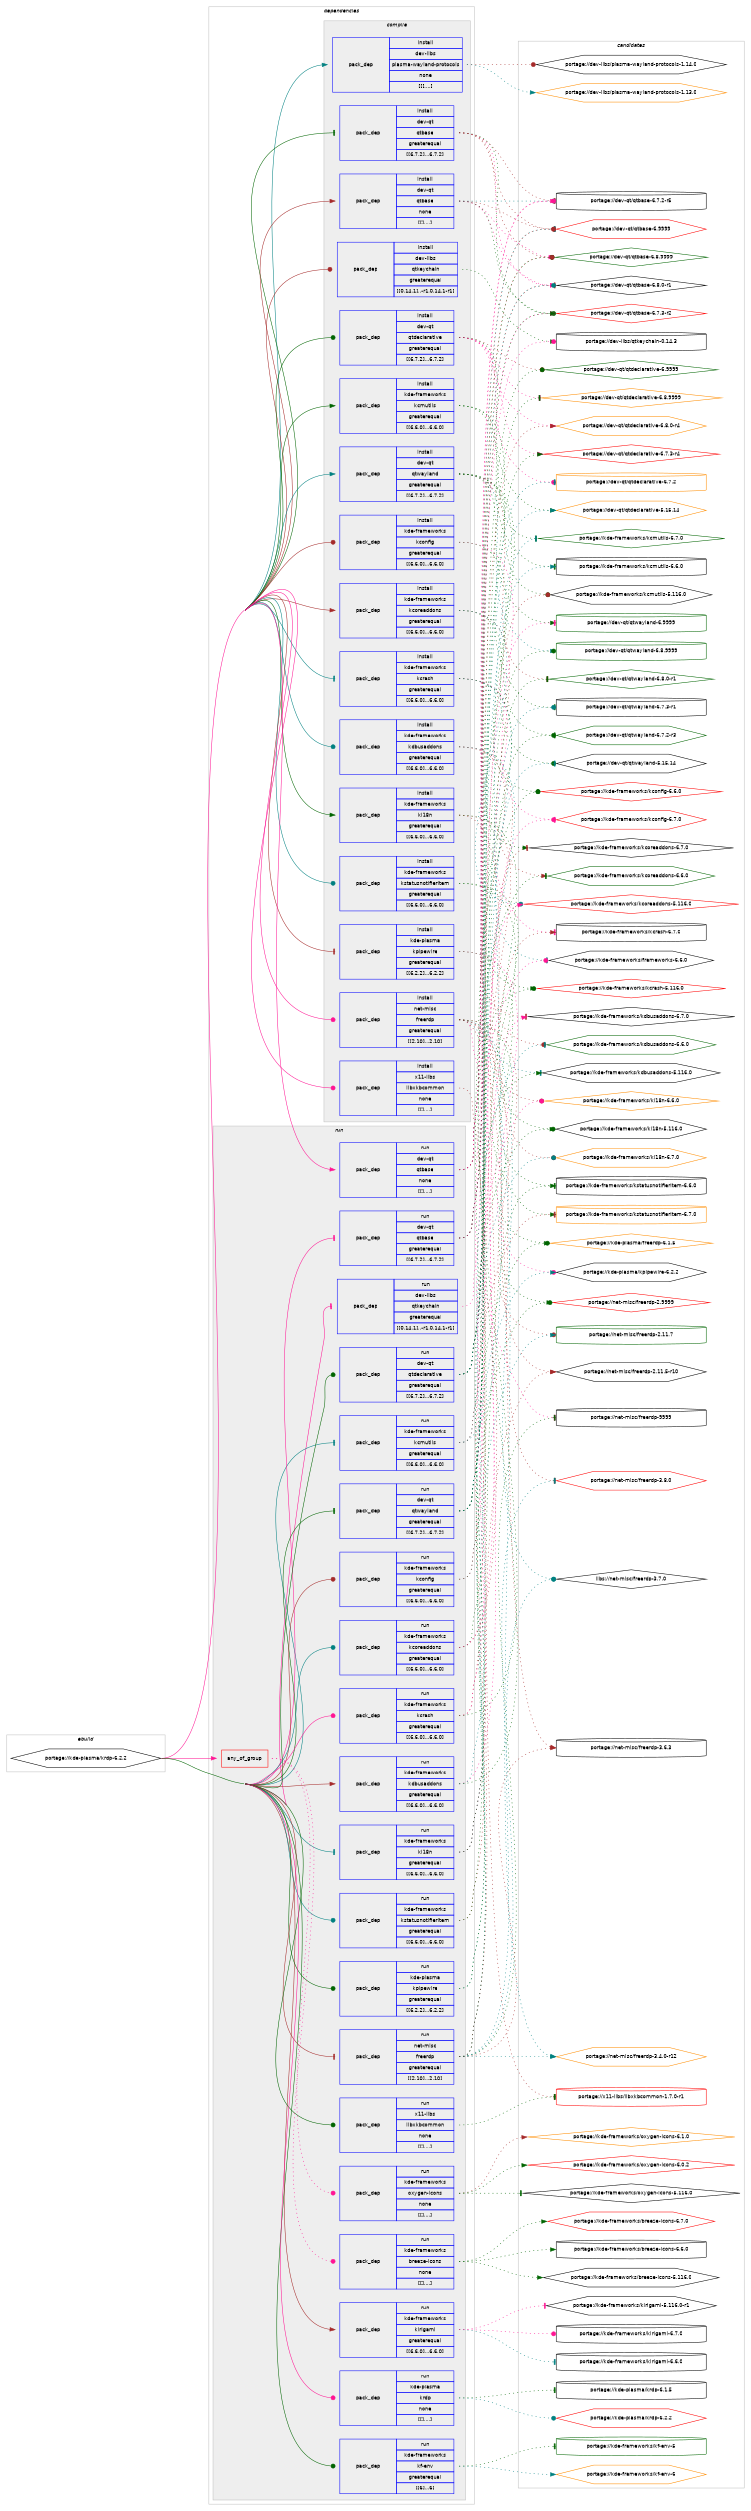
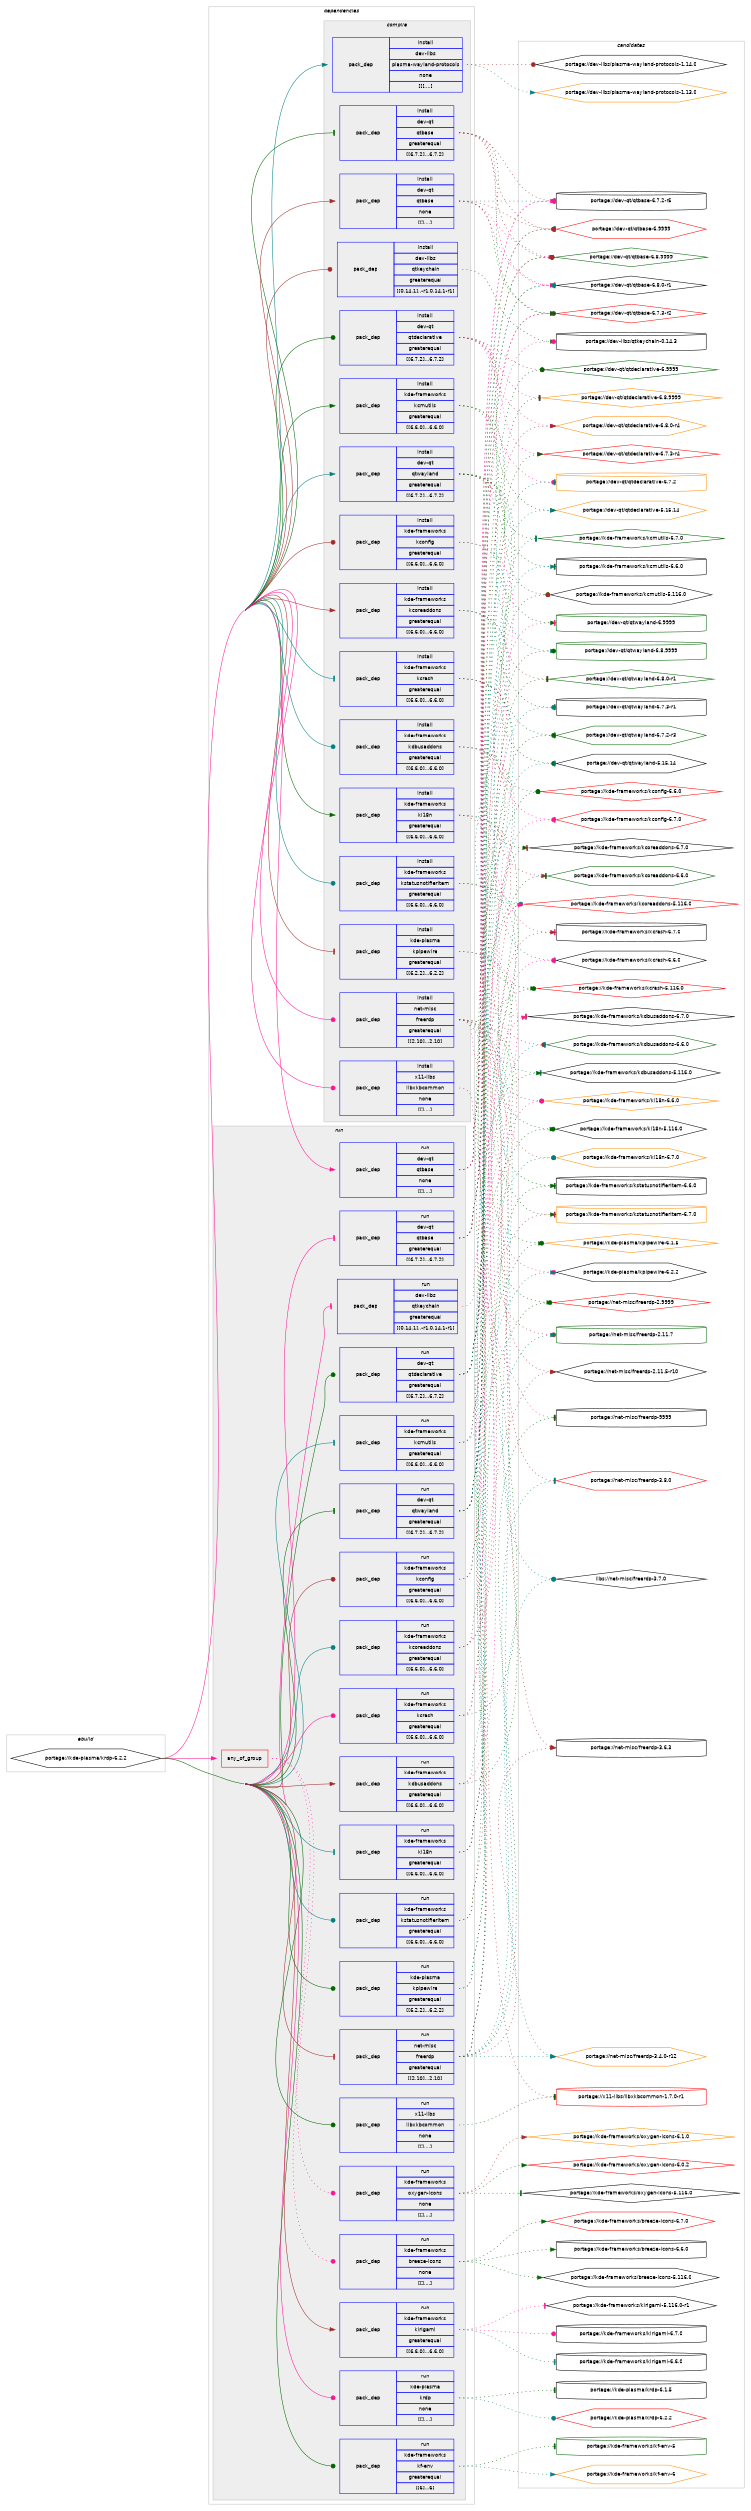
(631, 960) -> (631, 960)
(631, 1243) -> (631, 1243)
